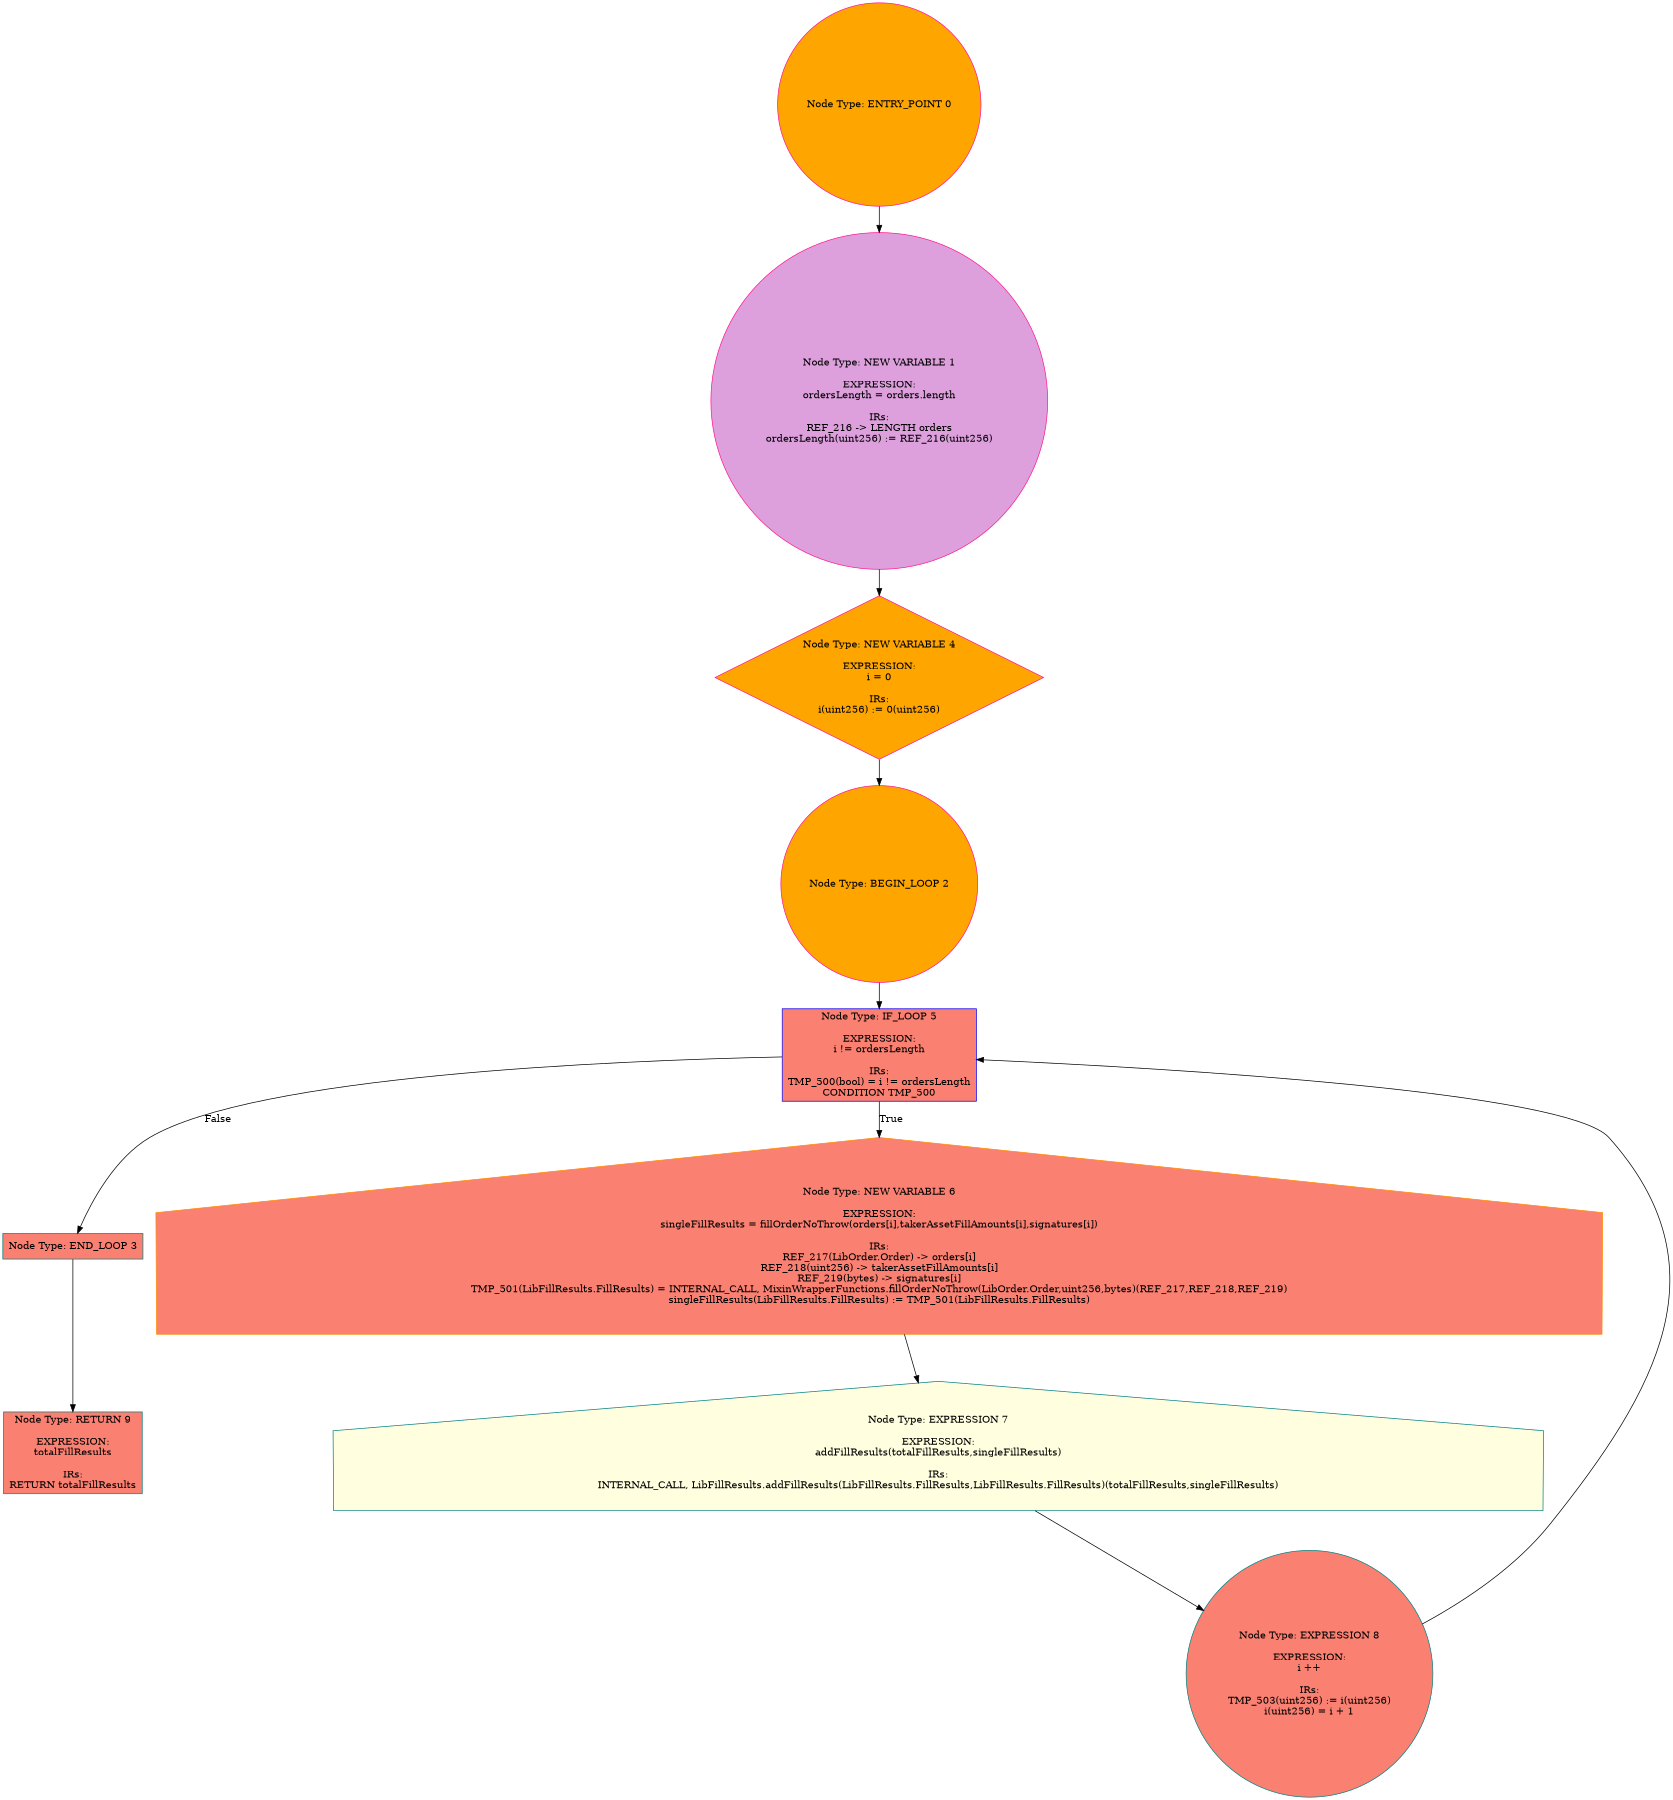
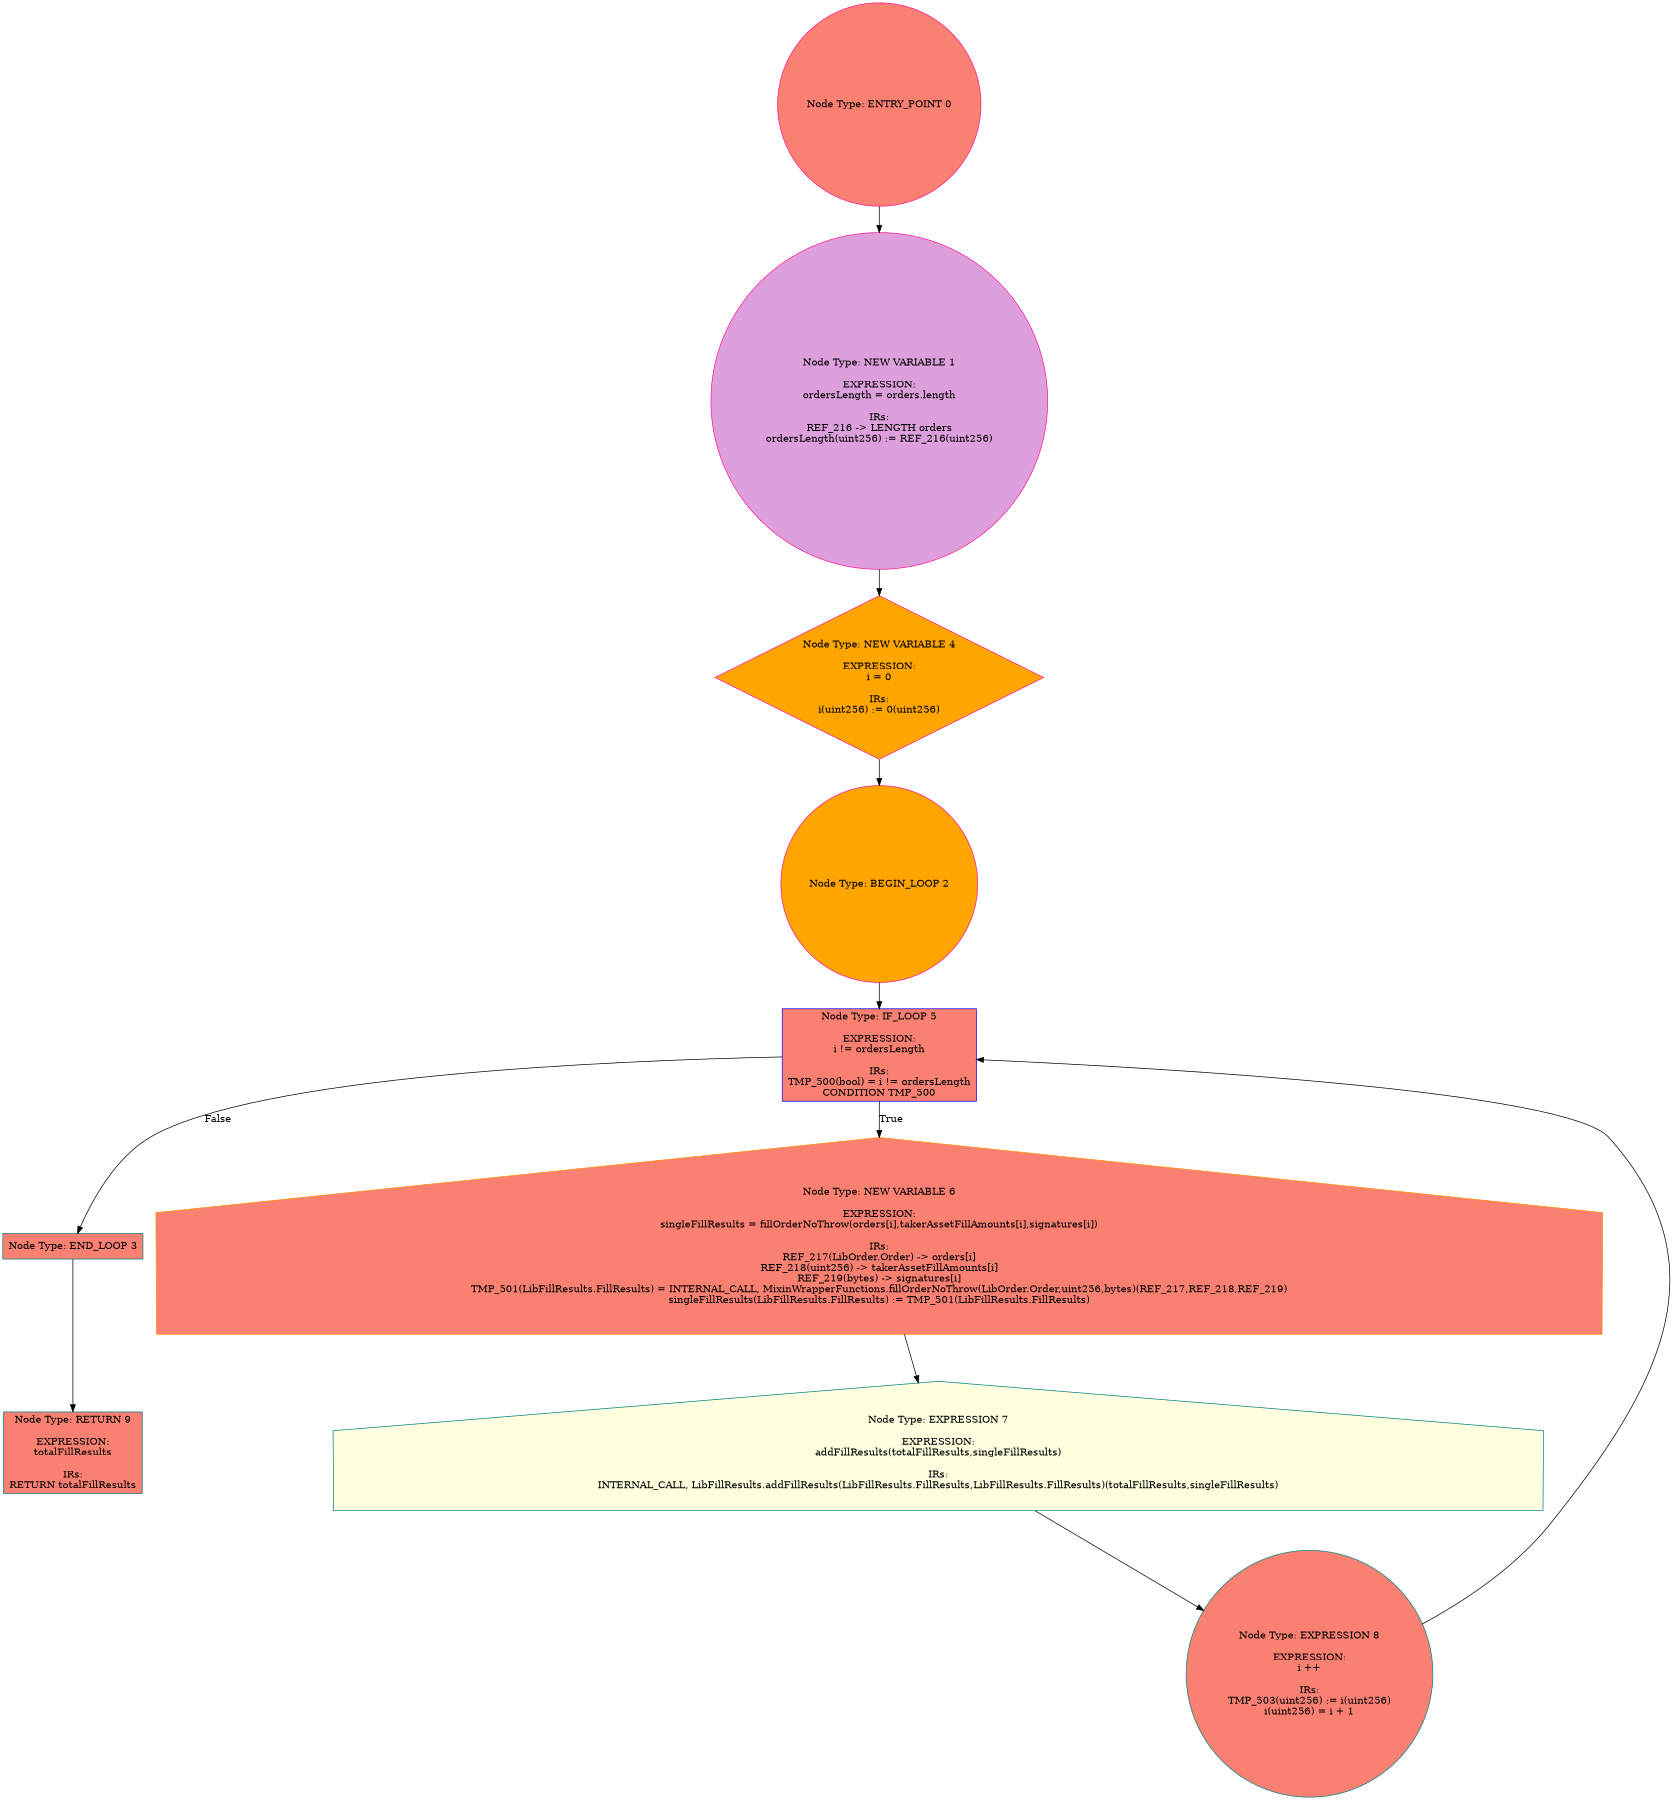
(879, 105) -> (879, 105)
